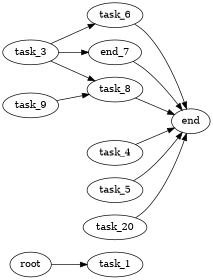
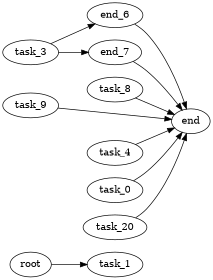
(115, 15) -> (115, 15)
(70, 70) -> none
(69, 98) -> (111, 113)
(115, 190) -> (115, 190)
